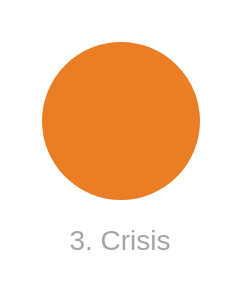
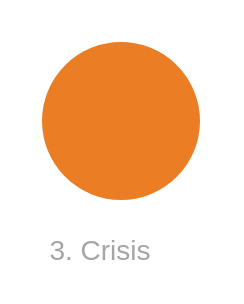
(121, 241) -> (101, 251)
